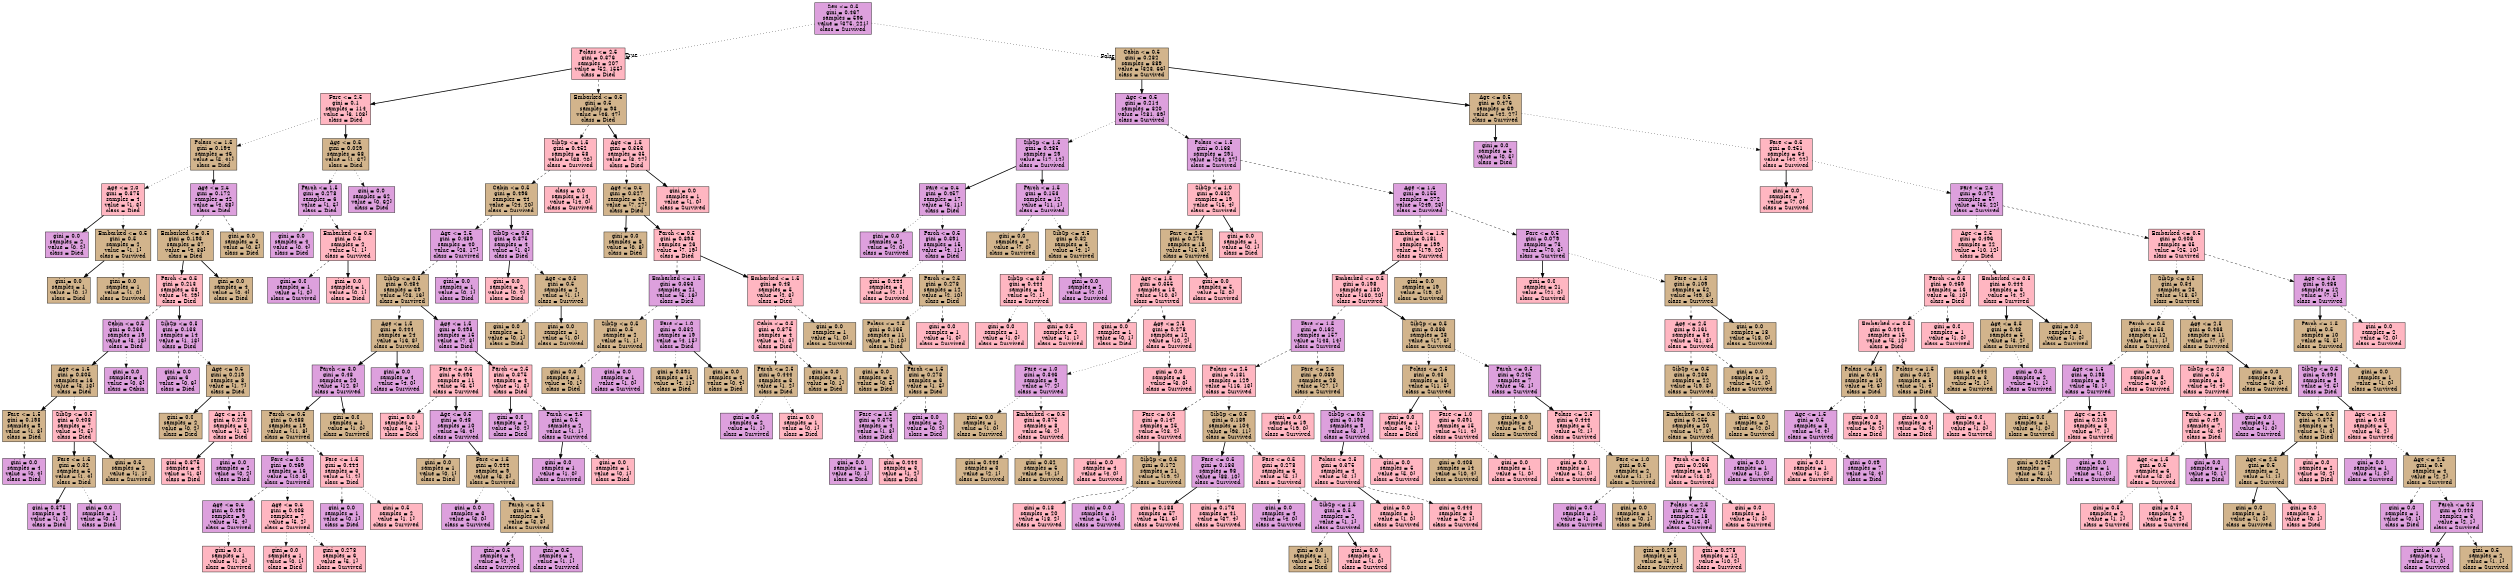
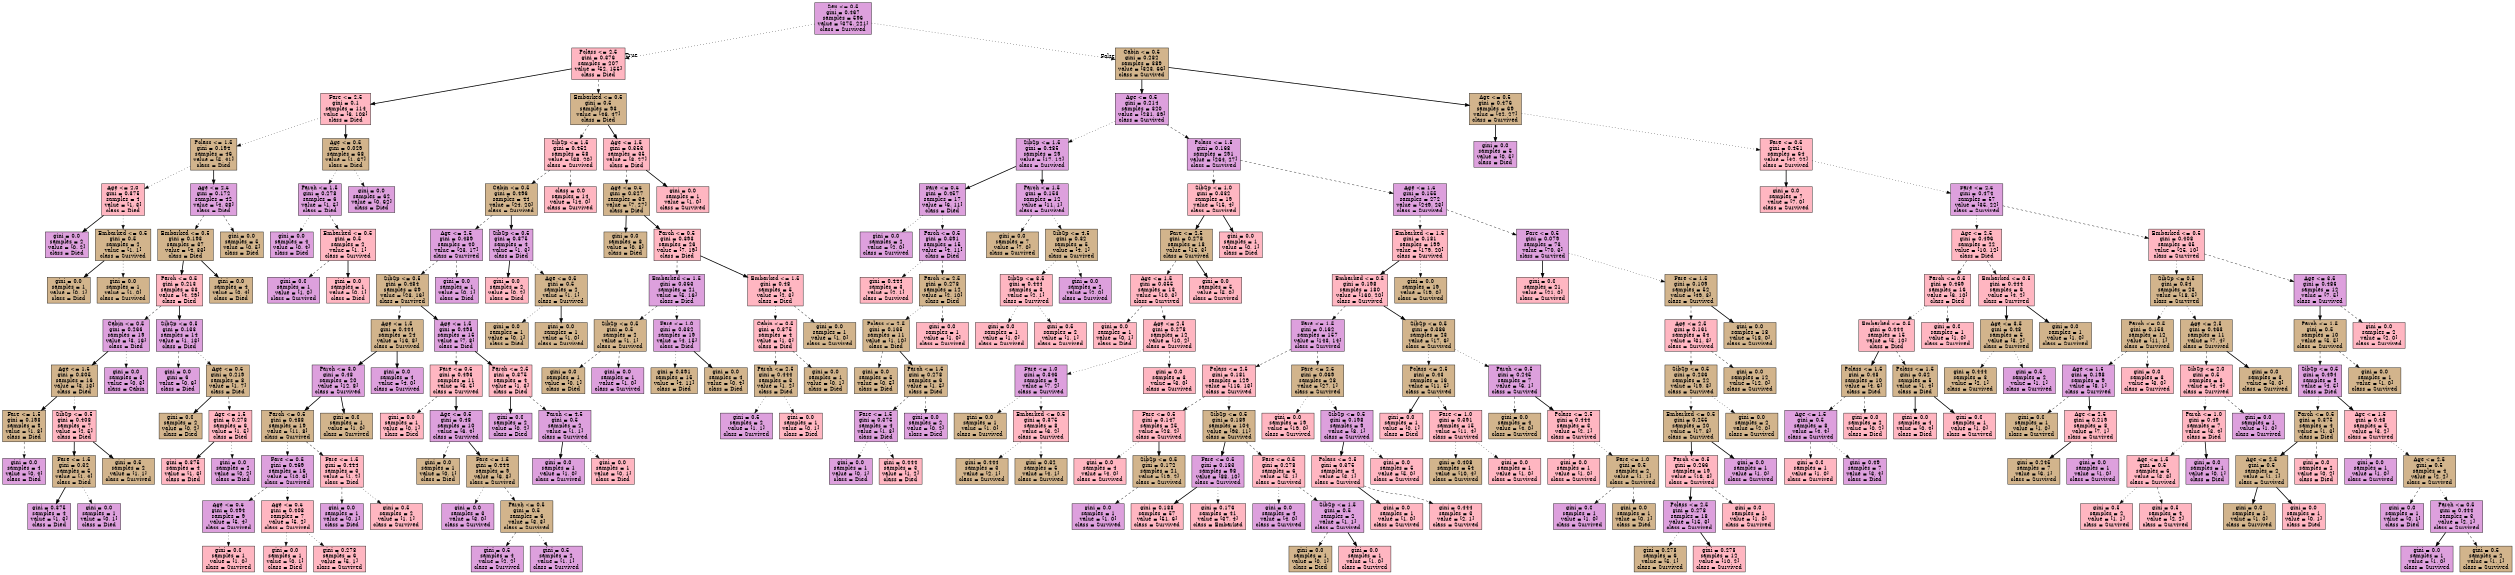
(1456, 471) -> (1456, 471)
(2034, 471) -> (2034, 471)
(1039, 517) -> none
(1218, 517) -> (1218, 517)
